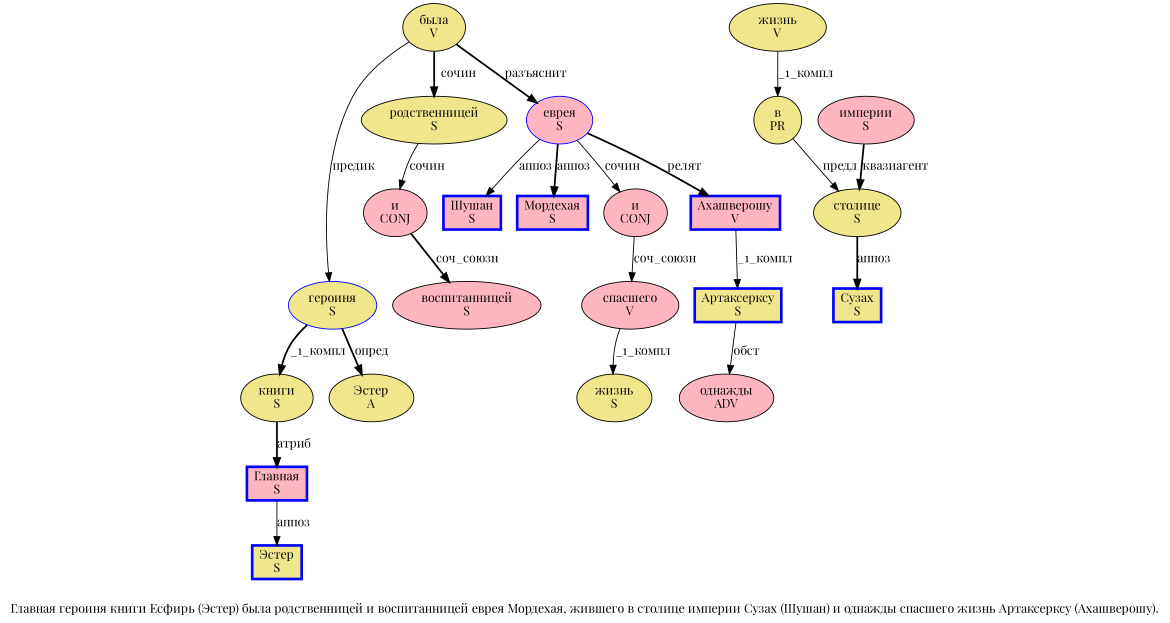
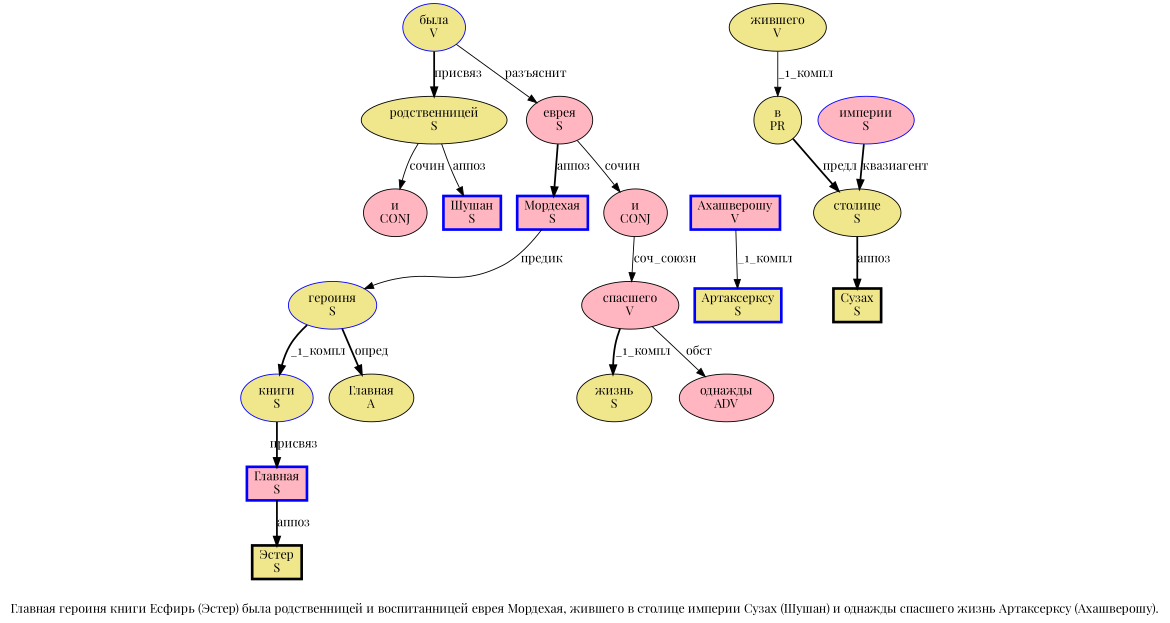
(434, 27) -> (434, 27)
(778, 27) -> (778, 27)
(493, 71) -> (493, 71)
(458, 74) -> (458, 74)
(560, 120) -> (560, 120)
(866, 120) -> (866, 120)
(336, 144) -> (465, 277)
(645, 161) -> none
(813, 162) -> (813, 162)
(515, 164) -> (450, 166)
(467, 305) -> none
(857, 305) -> (857, 305)
(733, 344) -> (676, 349)
(615, 347) -> (615, 347)
(277, 398) -> (277, 398)
(371, 398) -> (371, 398)
(294, 444) -> (294, 444)
(277, 518) -> (277, 518)
(277, 562) -> (277, 562)
